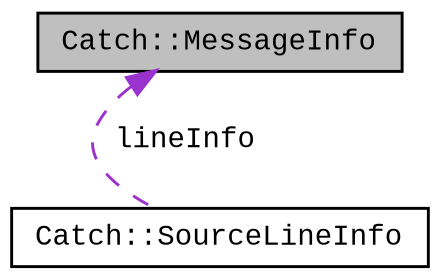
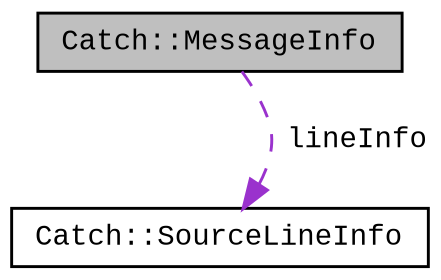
(95, 156) -> (270, 125)
